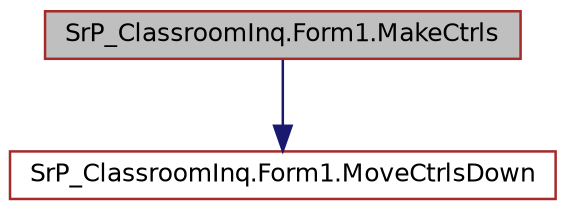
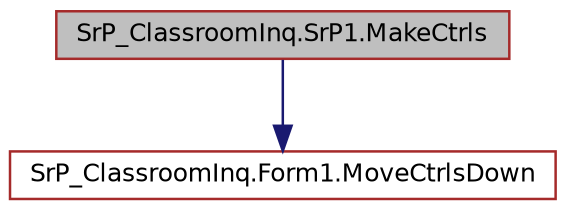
(283, 35) -> (283, 35)
